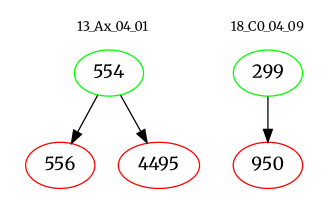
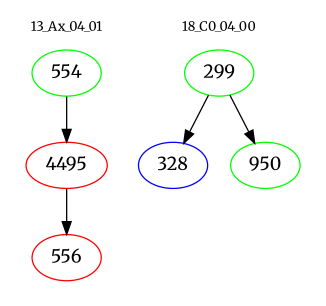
(268, 28) -> (219, 28)
(88, 113) -> (67, 205)
none -> (173, 165)
(268, 165) -> (265, 165)
